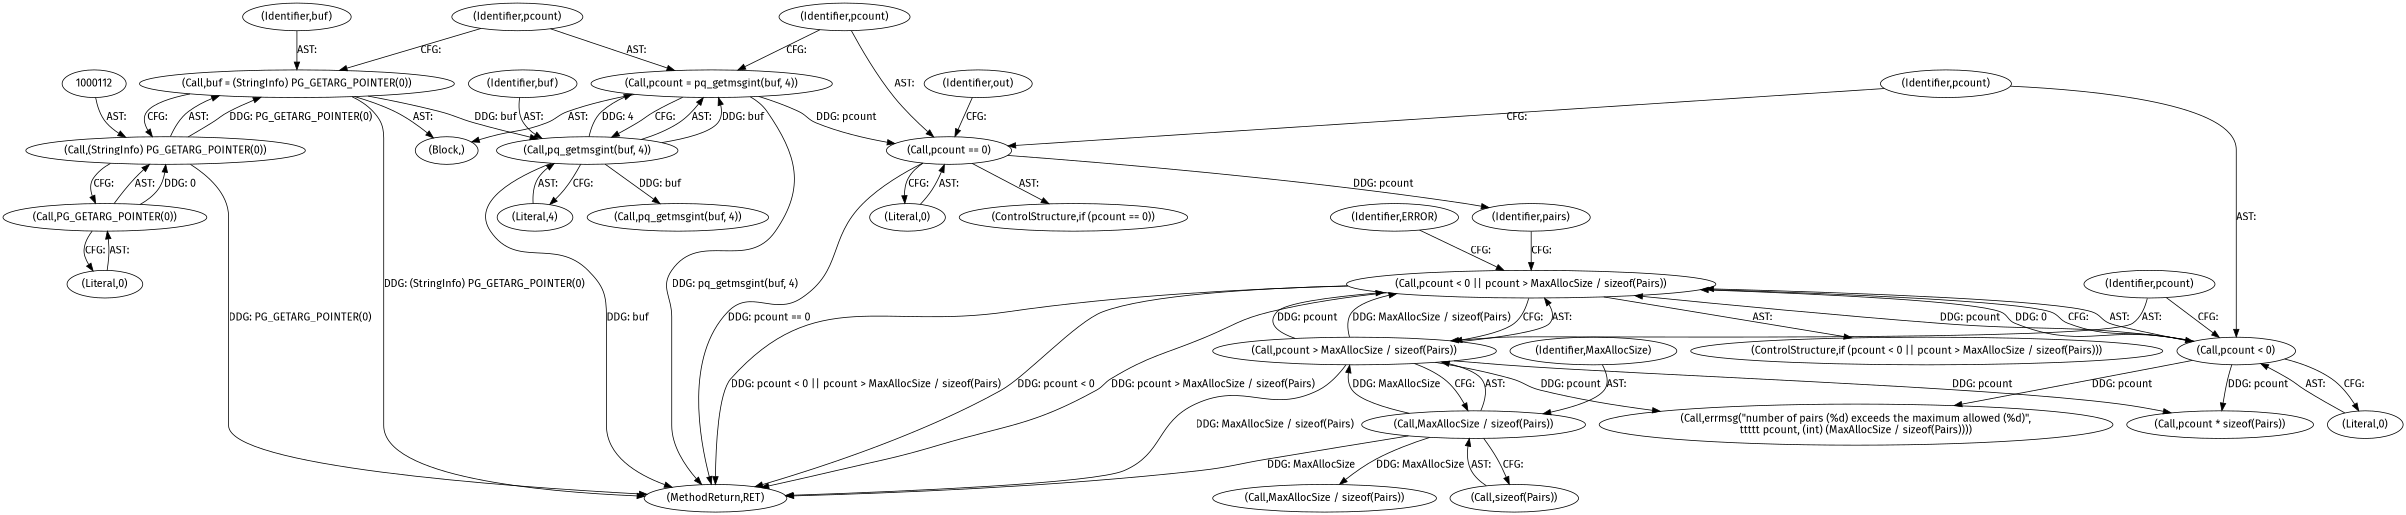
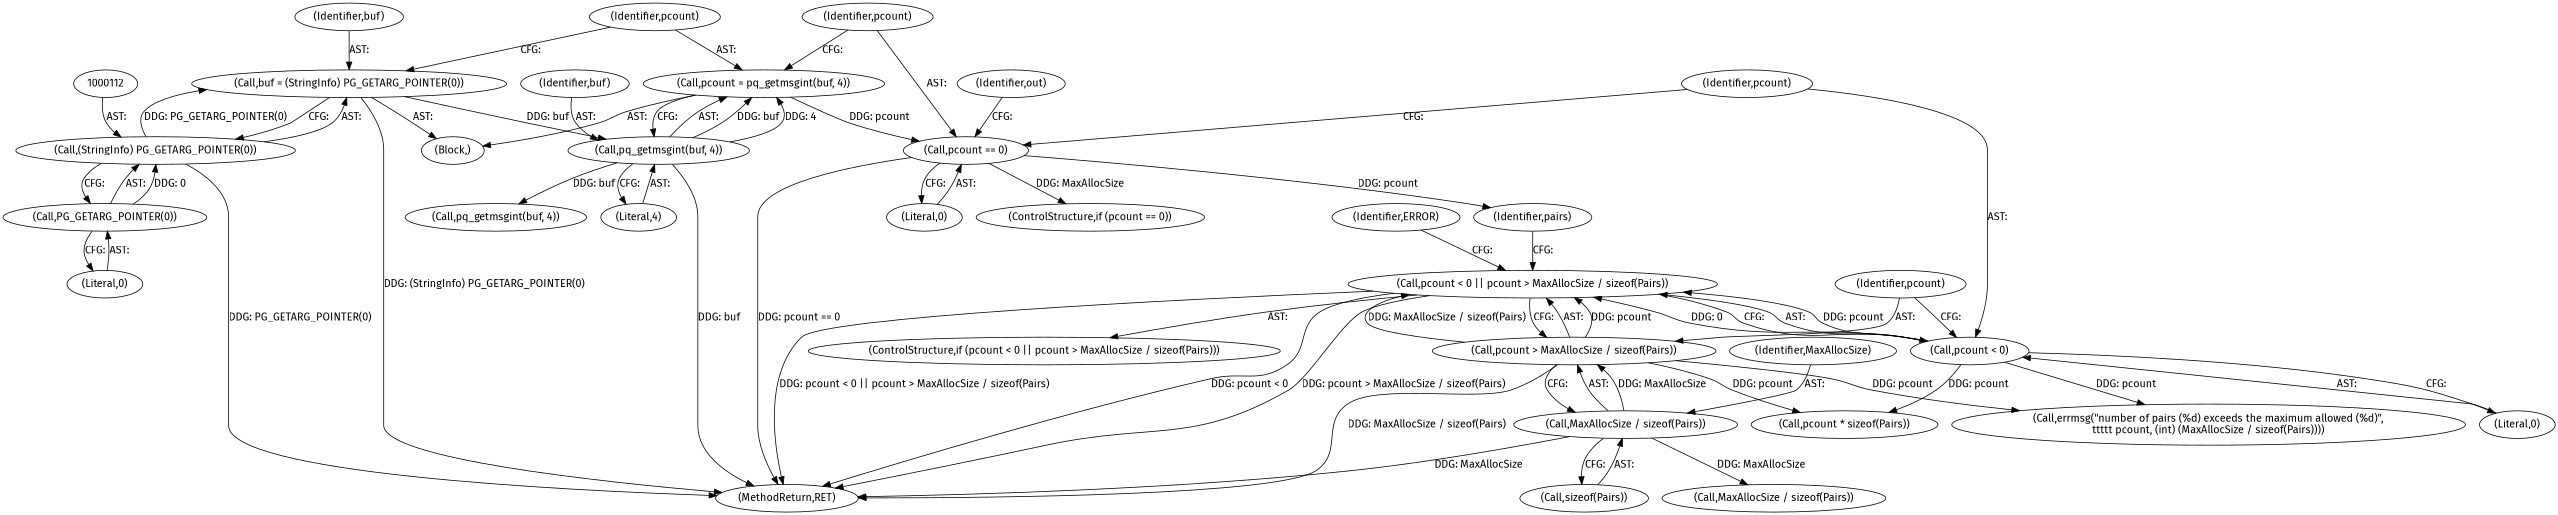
(1030, 184) -> (1080, 184)
(692, 255) -> none
